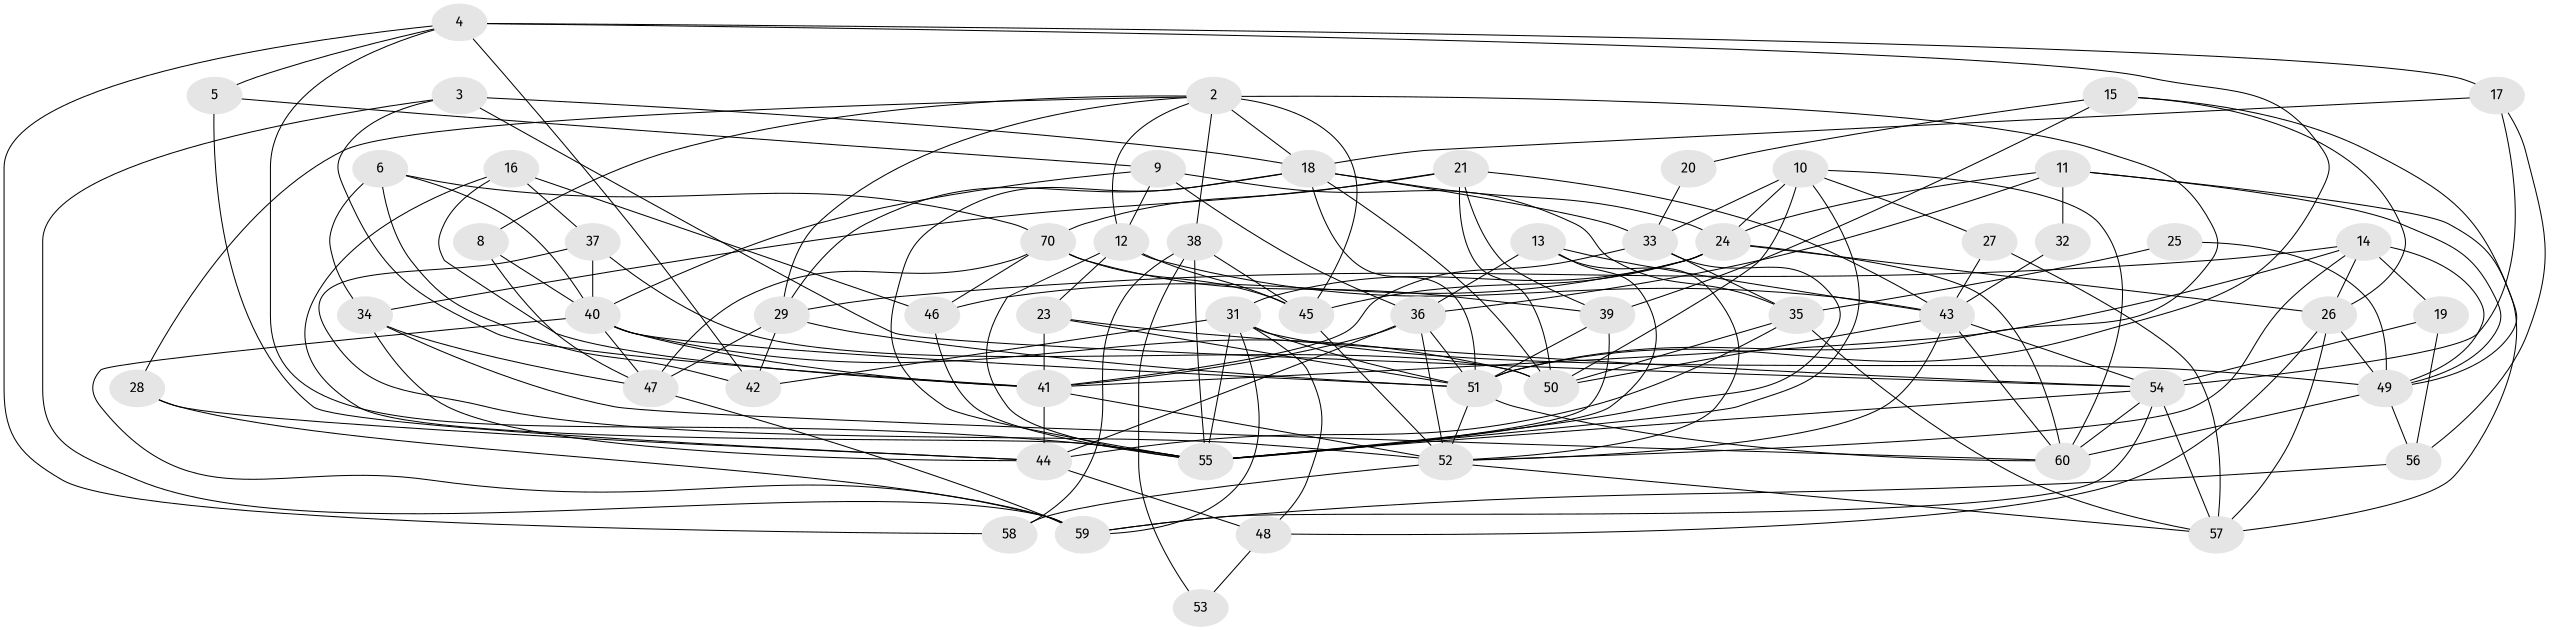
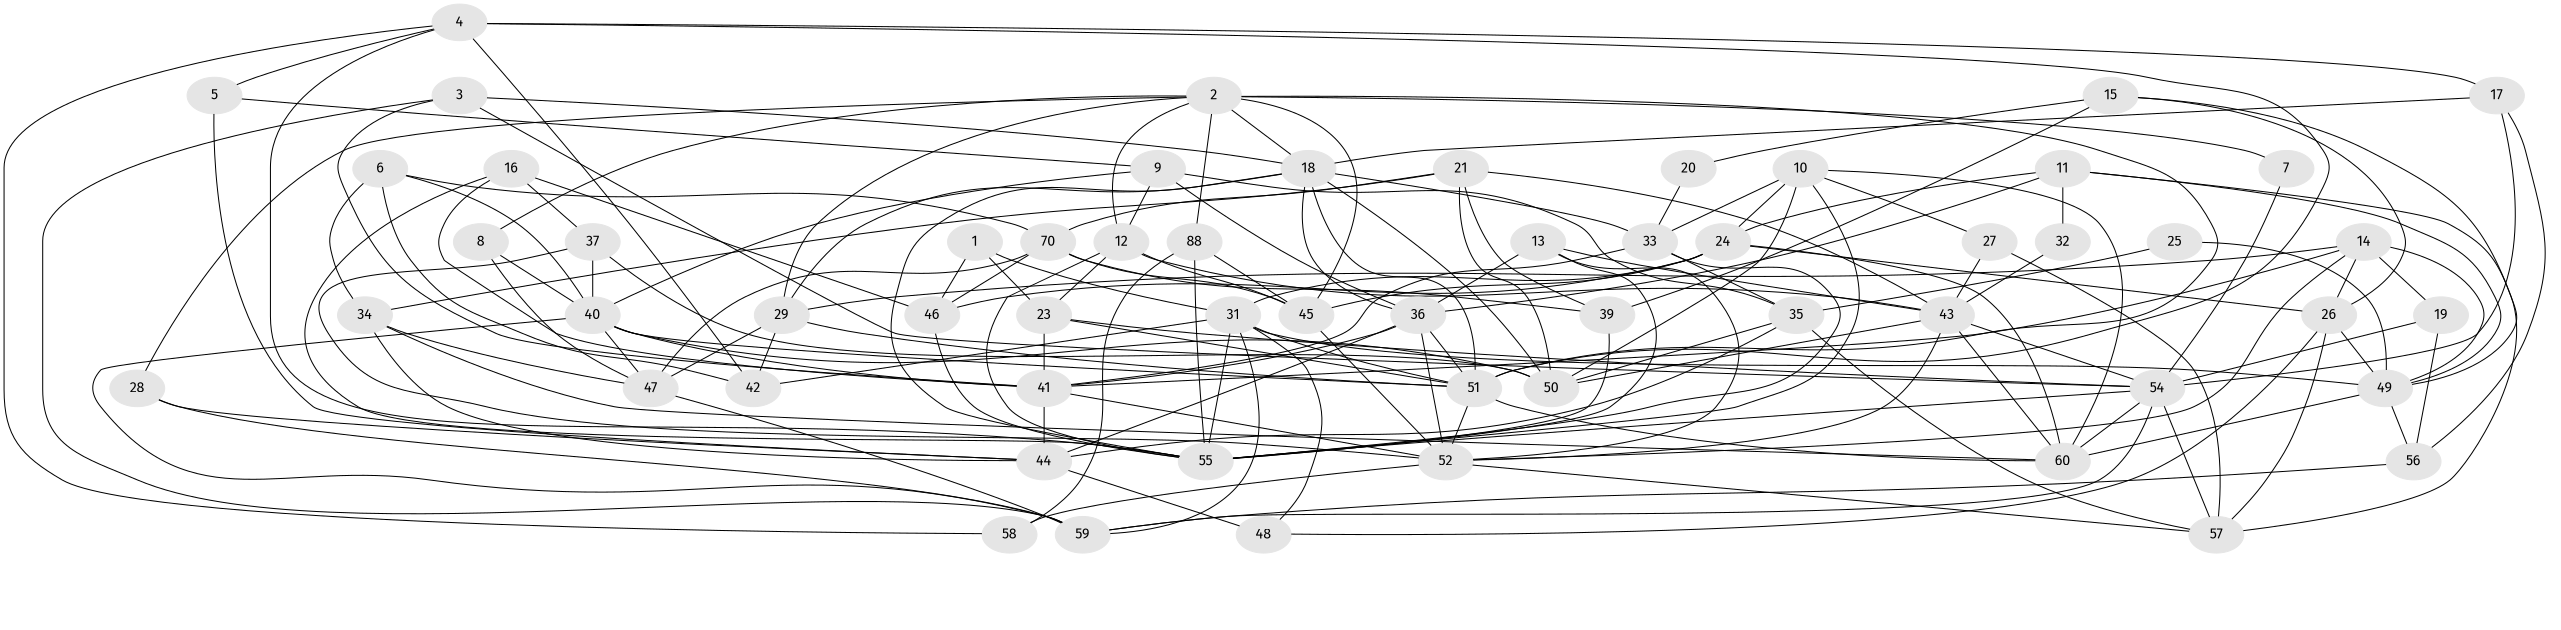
none -> (2286, 169)
(1520, 197) -> (1314, 261)
none -> (975, 242)
(1195, 242) -> (1195, 242)
(1554, 344) -> none
(1201, 608) -> none
